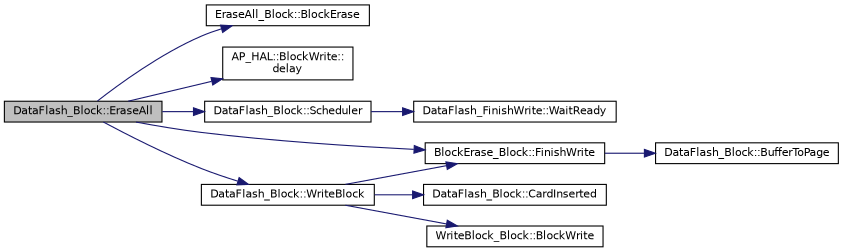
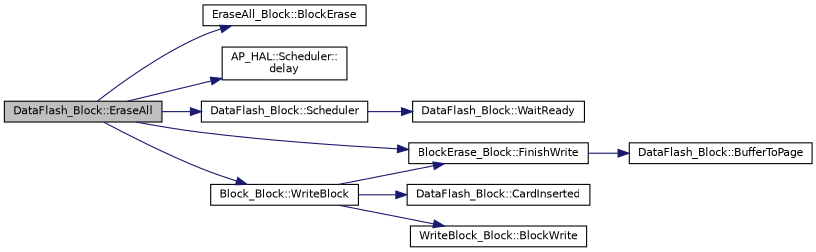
(288, 63) -> (285, 63)
(515, 112) -> (499, 112)
(288, 195) -> (285, 195)
